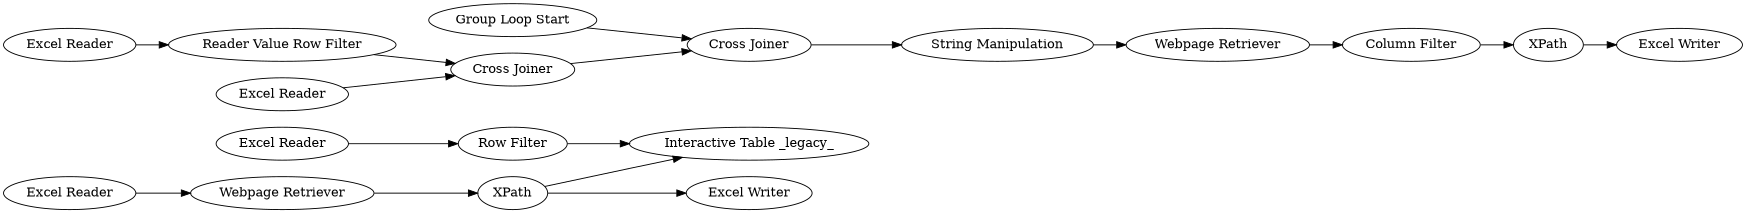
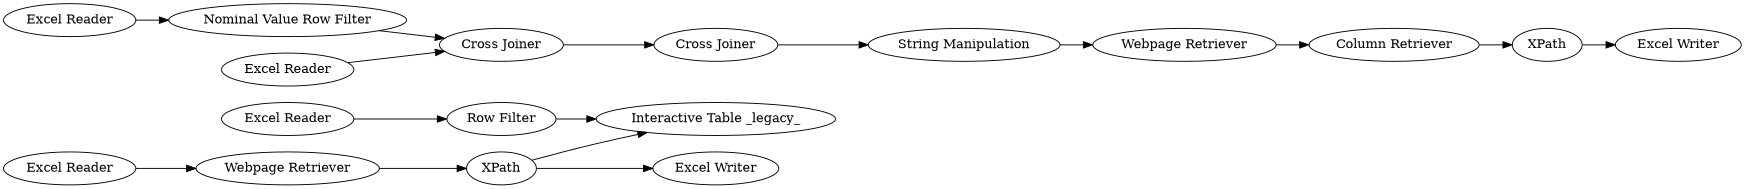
(513, 20) -> none
(282, 45) -> (288, 20)
(1411, 45) -> (1394, 45)
